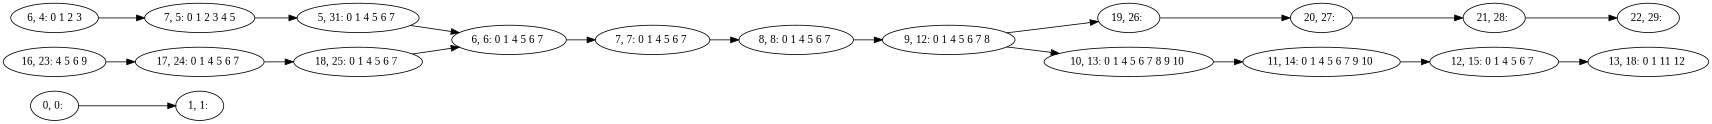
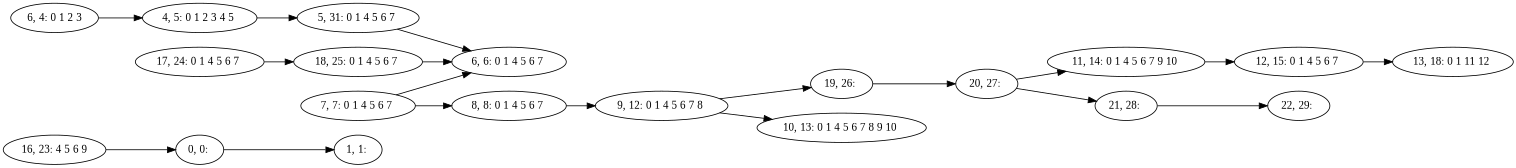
(200, 18) -> (200, 18)
(577, 40) -> (430, 85)
(116, 62) -> (137, 150)
(1224, 62) -> (1037, 76)
